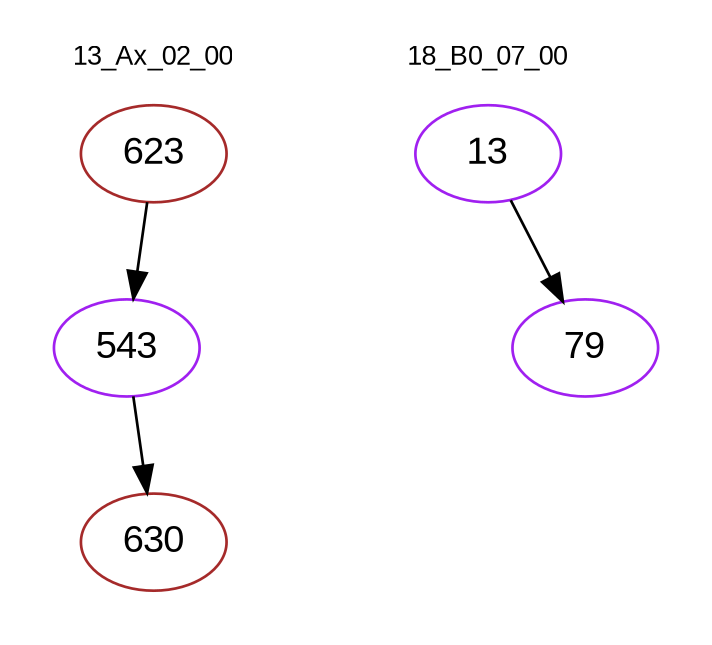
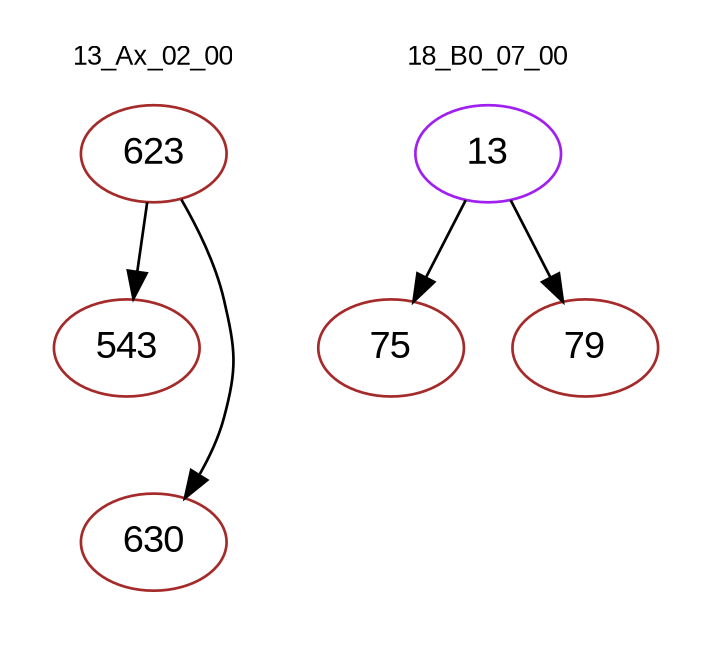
(127, 348) -> (127, 348)
none -> (391, 348)
(585, 348) -> (585, 348)
(138, 431) -> (231, 335)
